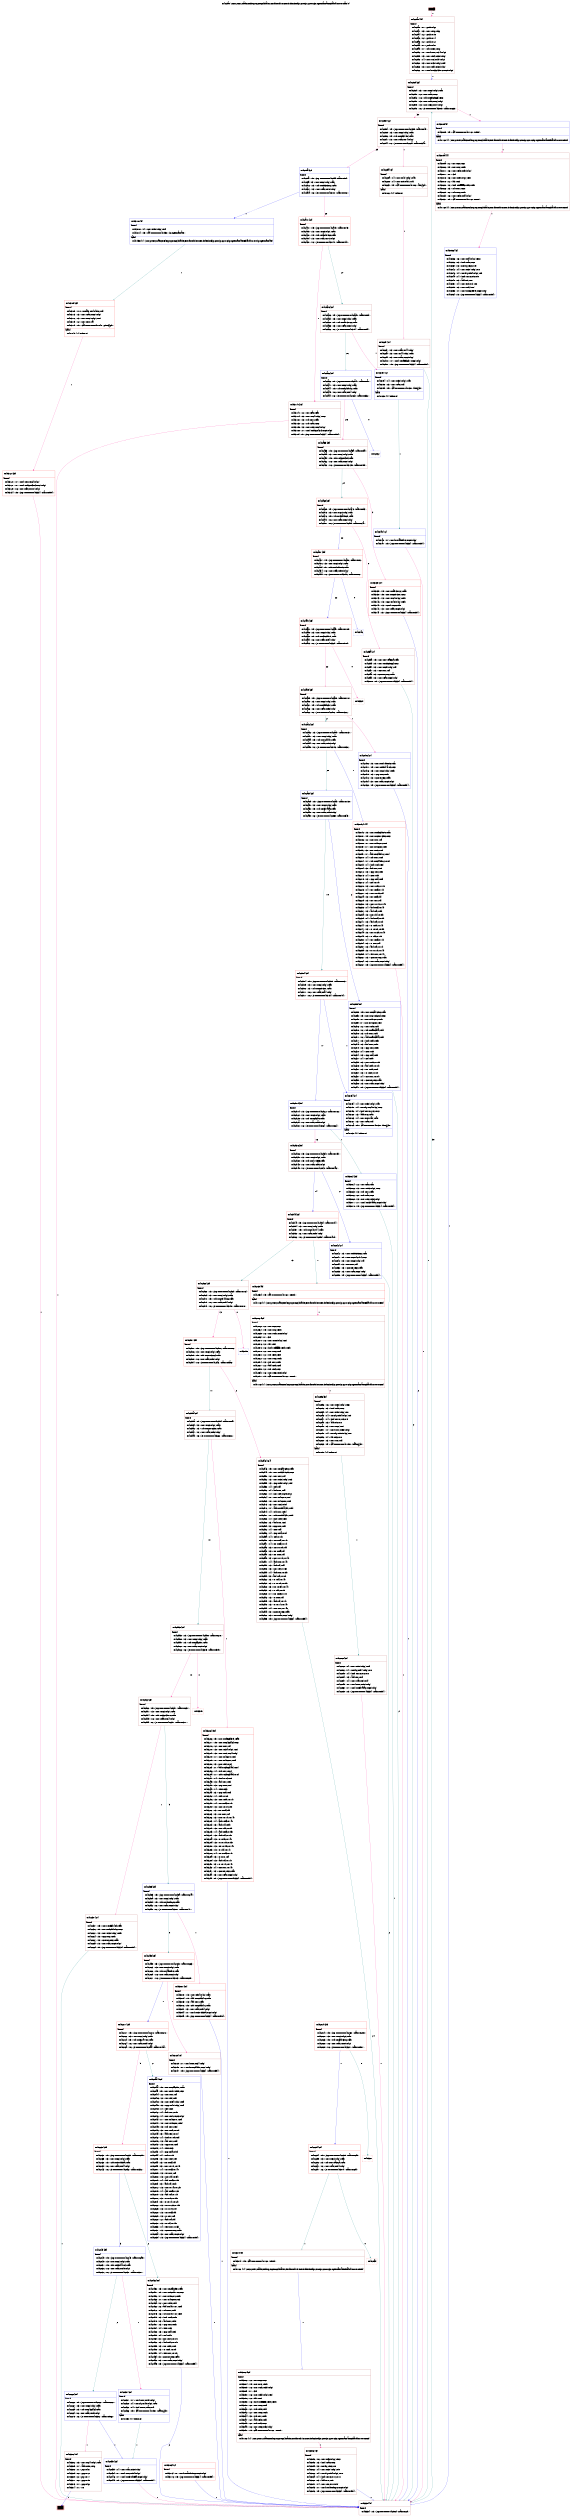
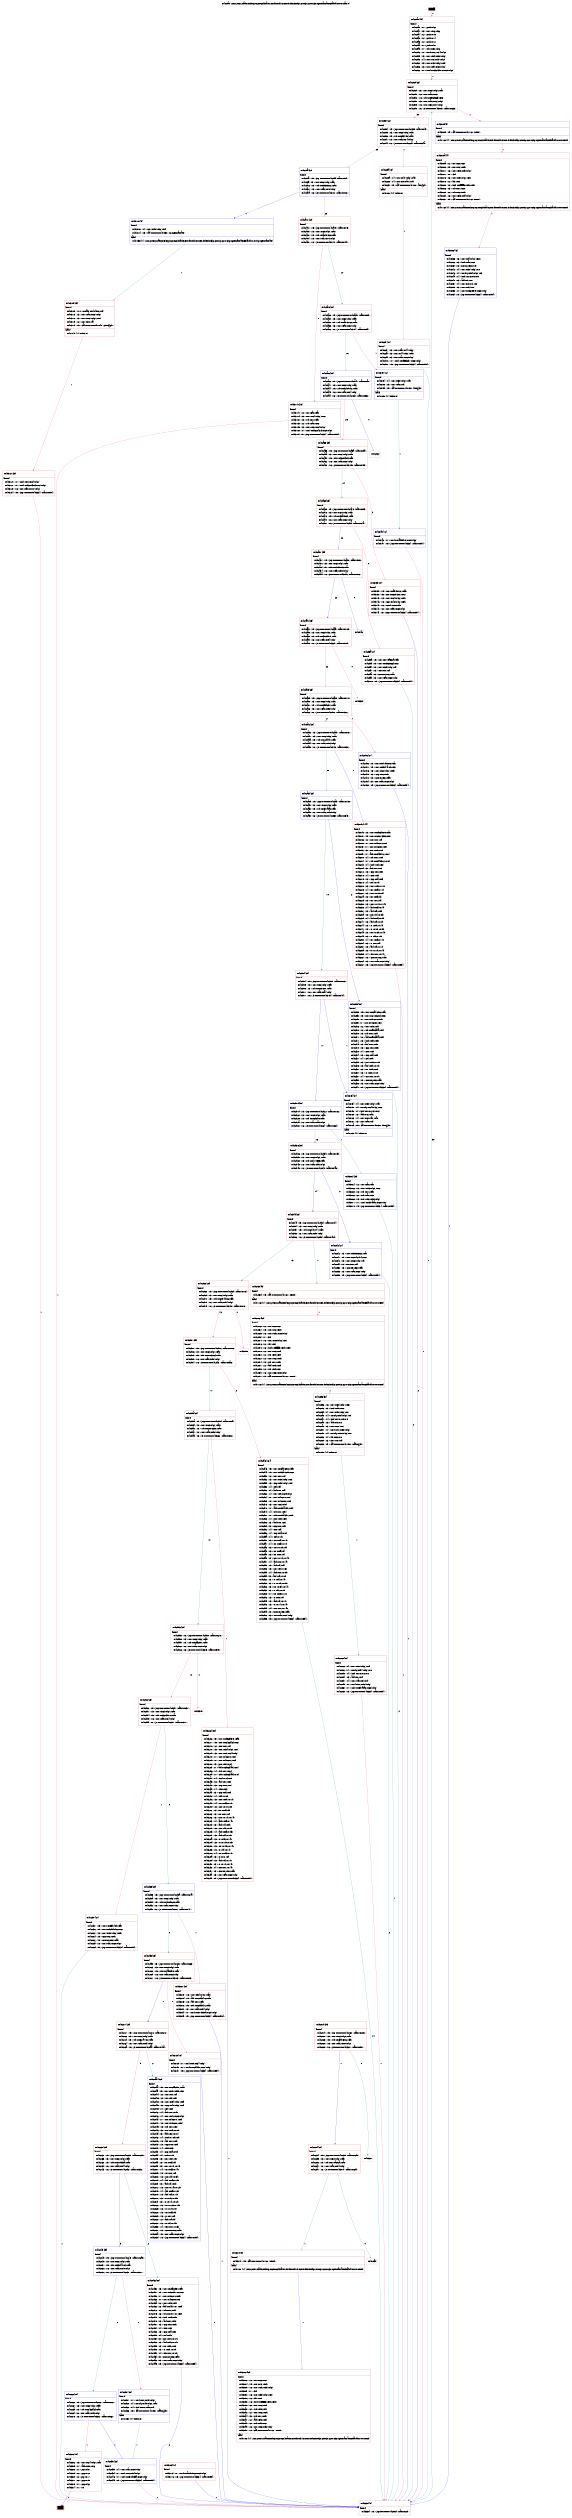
(330, 2471) -> none
